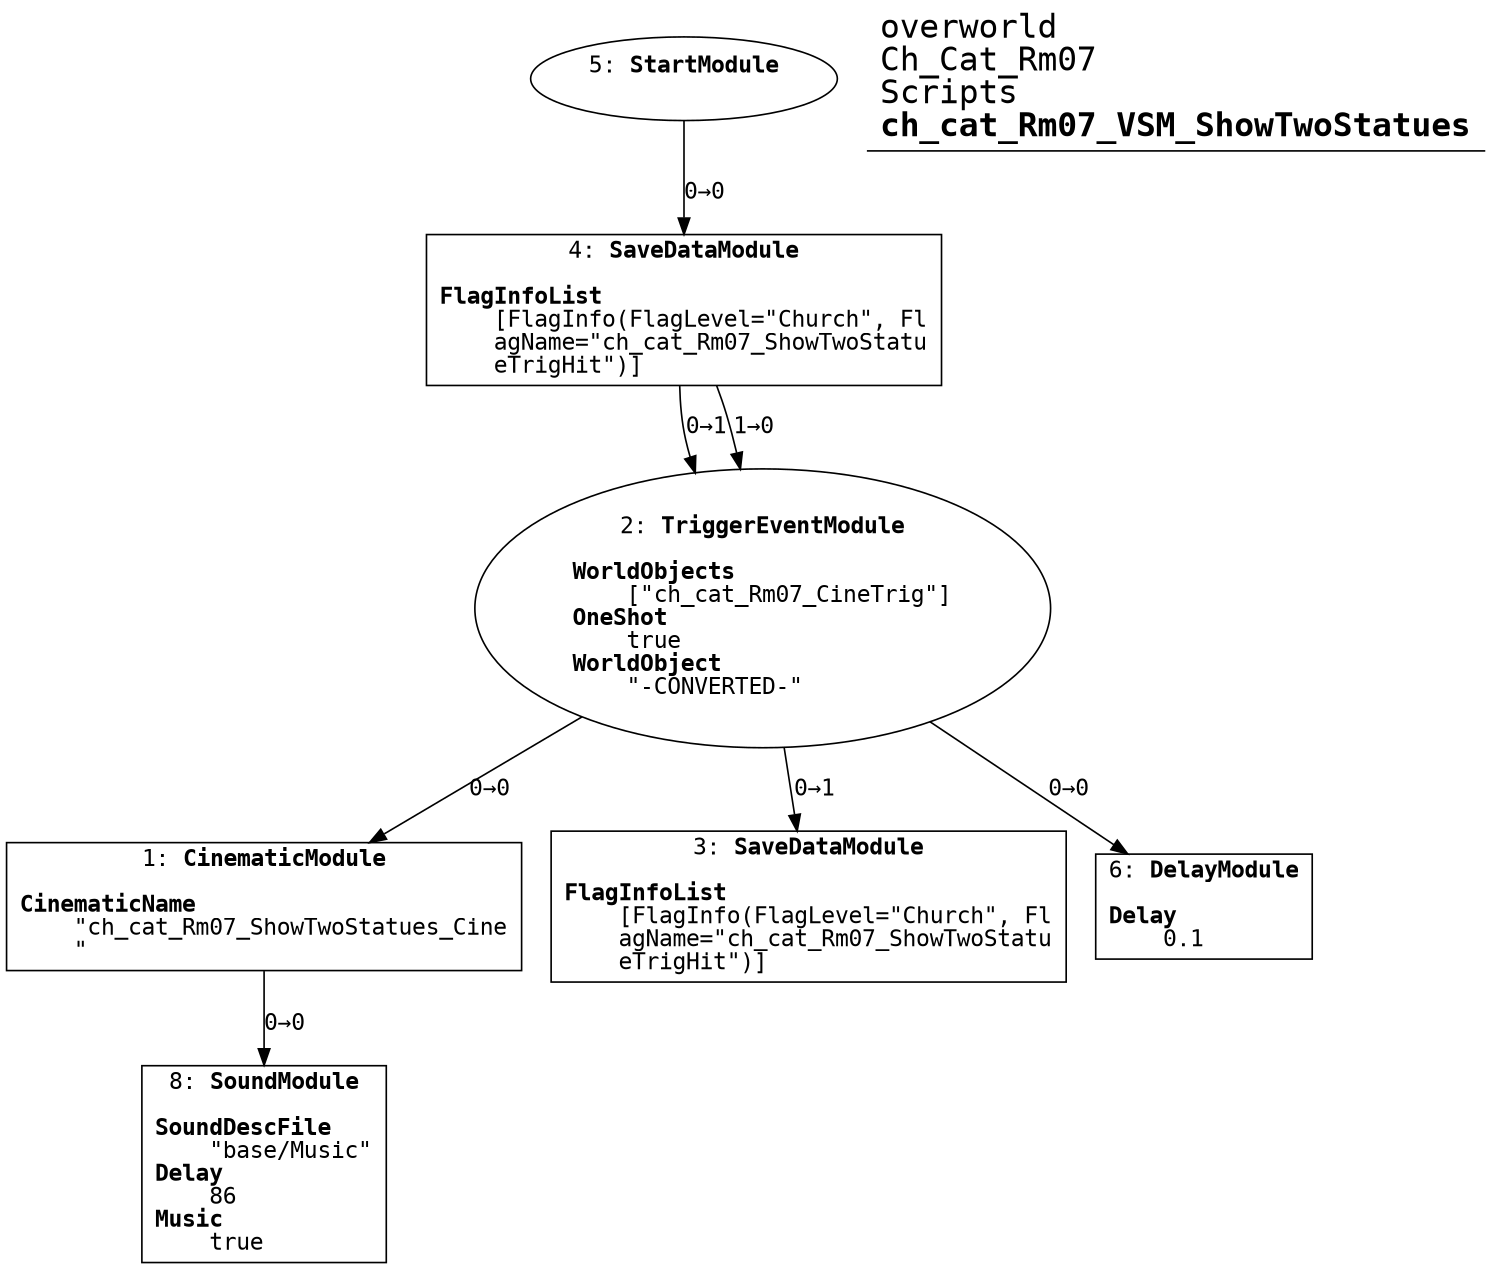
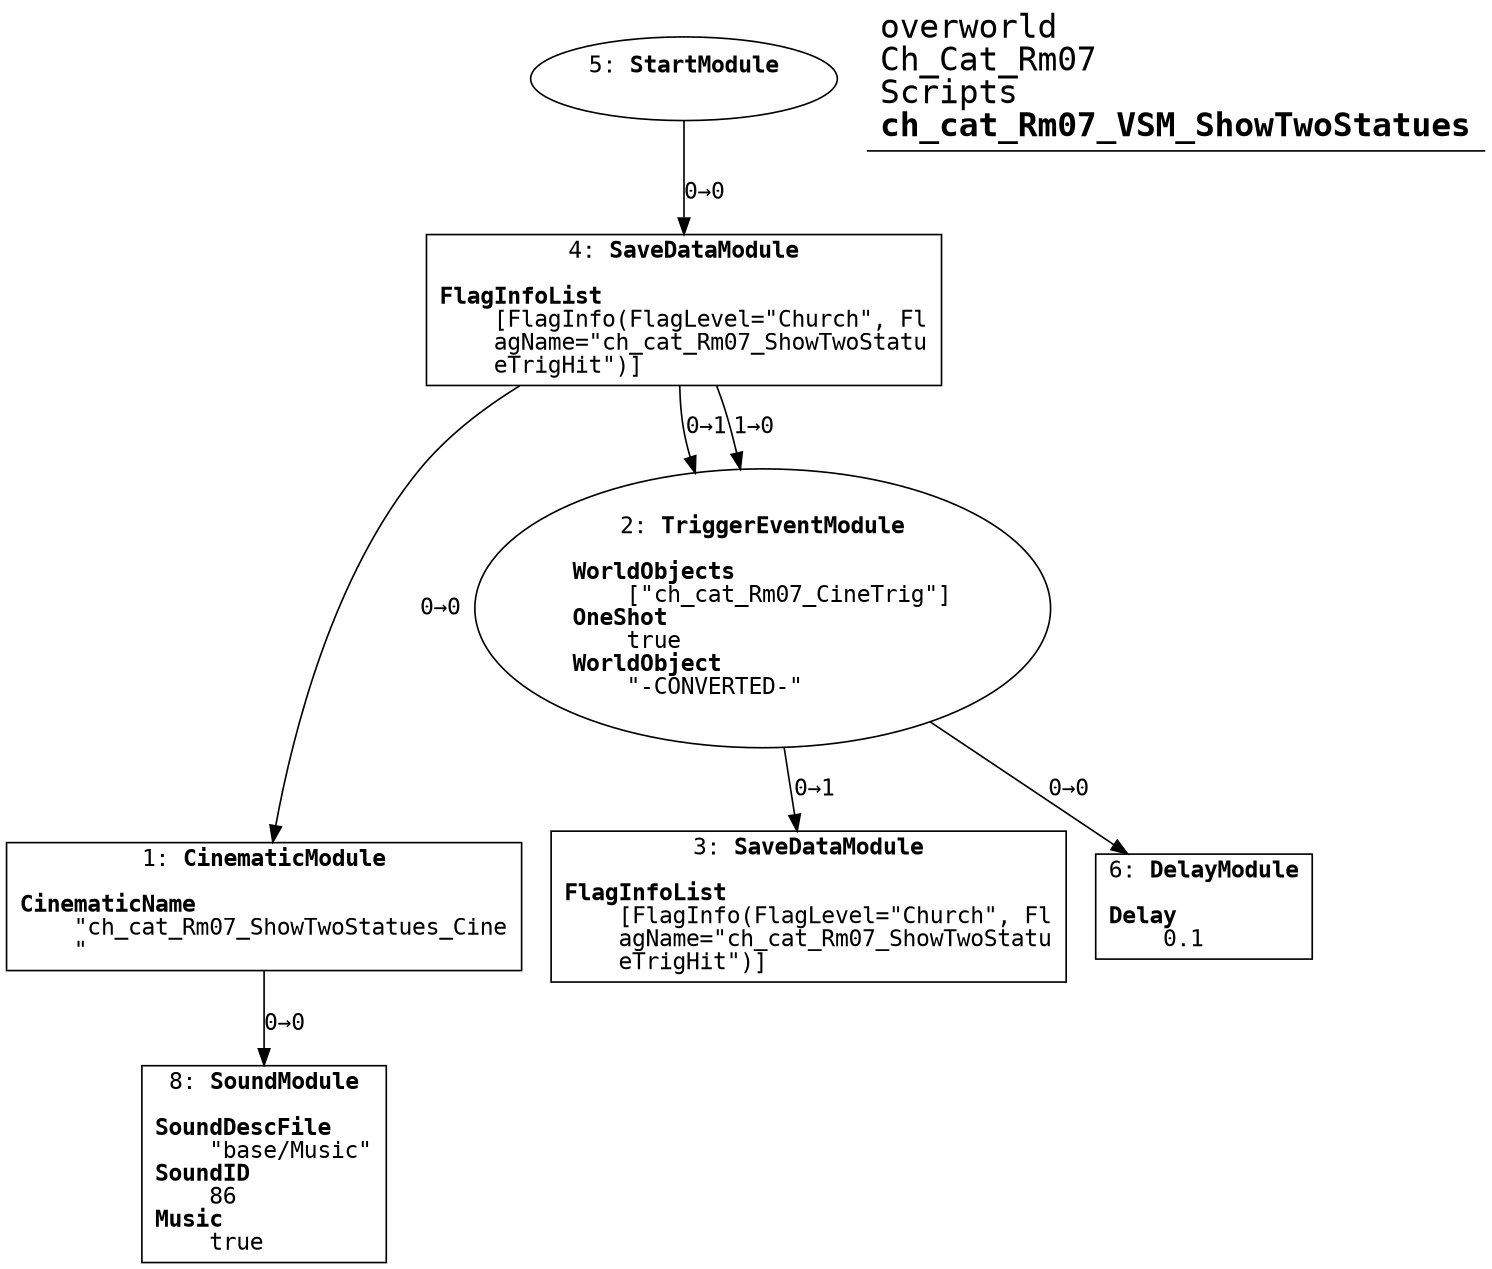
(483, 775) -> (352, 579)
(189, 1174) -> (203, 1174)
